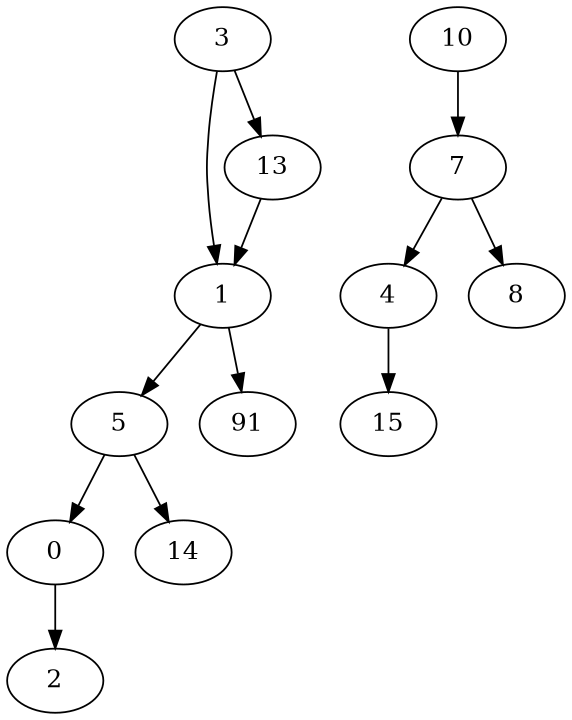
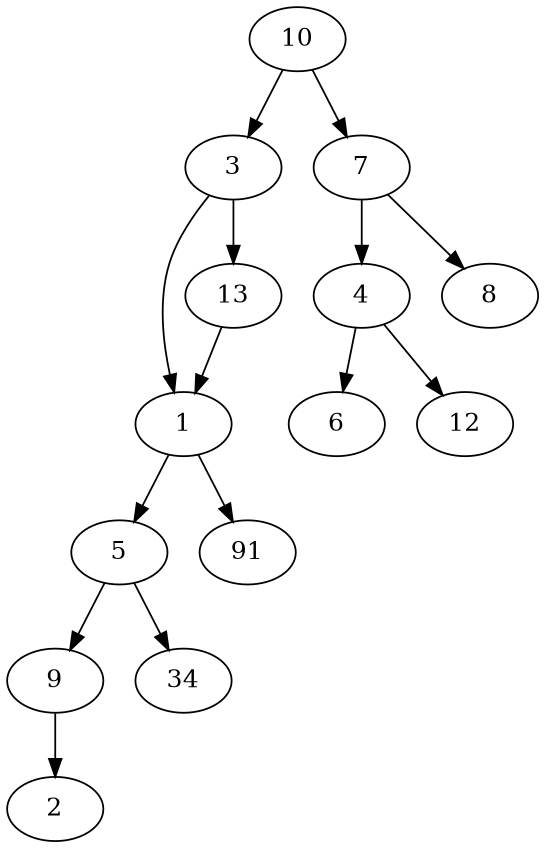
none -> (270, 95)
none -> (337, 424)
(388, 424) -> (465, 424)
(55, 552) -> (55, 681)
(184, 552) -> (184, 681)
